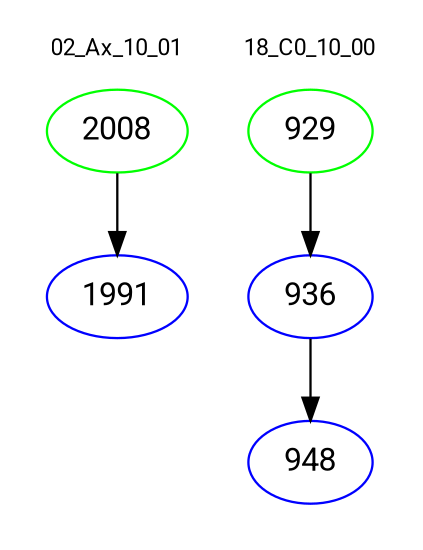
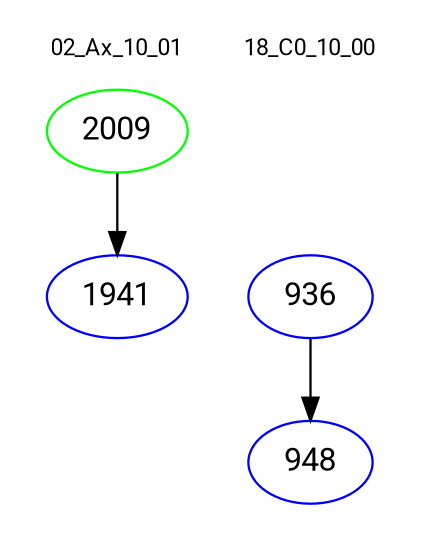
(117, 131) -> (117, 131)
(310, 131) -> none
(117, 297) -> (117, 297)
